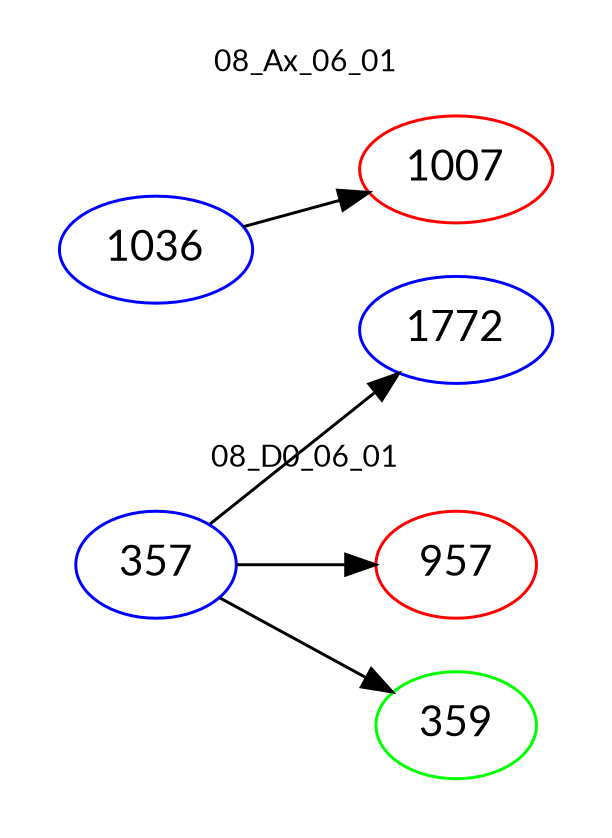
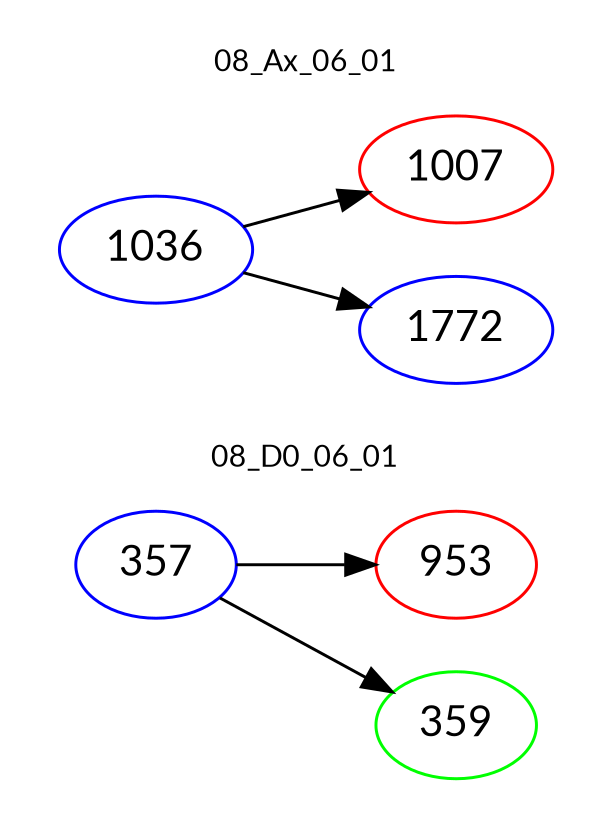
(292, 458) -> (292, 286)
(456, 565) -> (456, 565)
